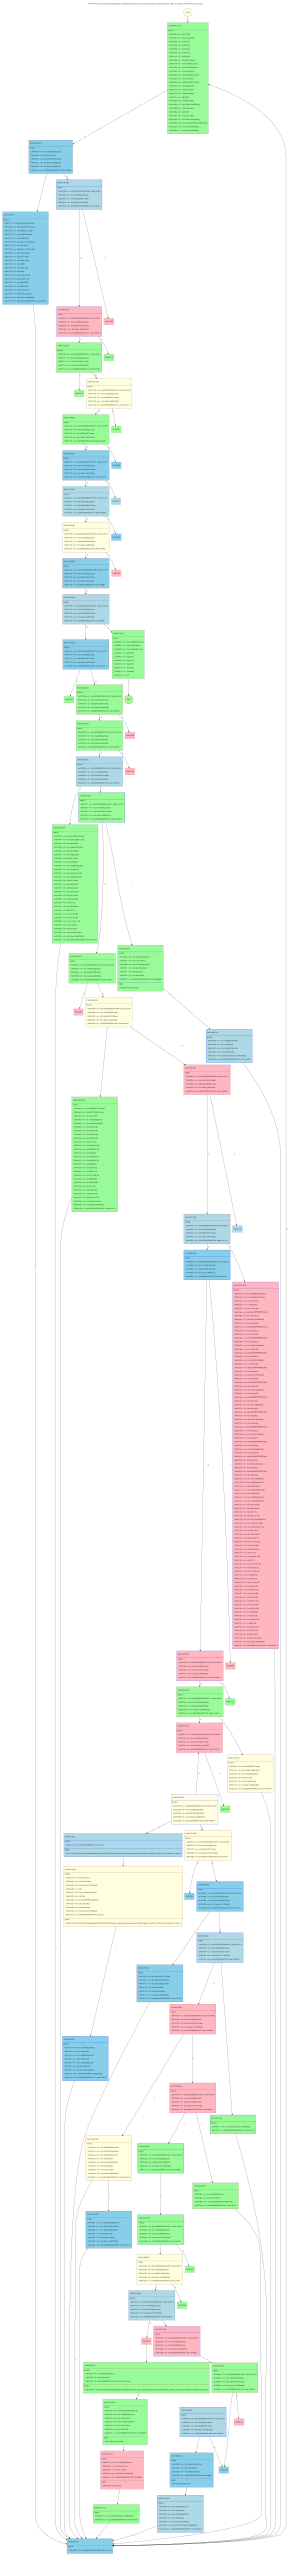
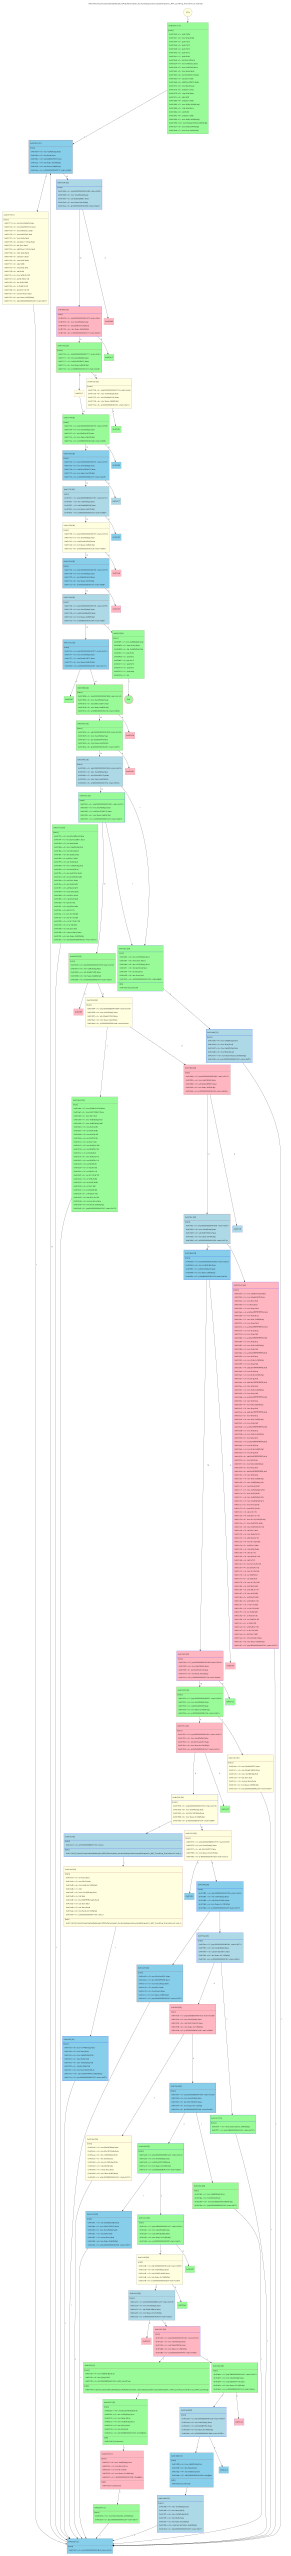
(26, 258) -> (26, 258)
(79, 393) -> (79, 393)
(98, 411) -> (81, 405)
none -> (116, 609)
(73, 804) -> (148, 863)
(286, 1375) -> (50, 1362)
(197, 1774) -> (193, 1773)
(193, 2098) -> (193, 2098)
(109, 2195) -> (136, 2192)
(146, 2353) -> (162, 2359)
(229, 2429) -> (219, 2399)
